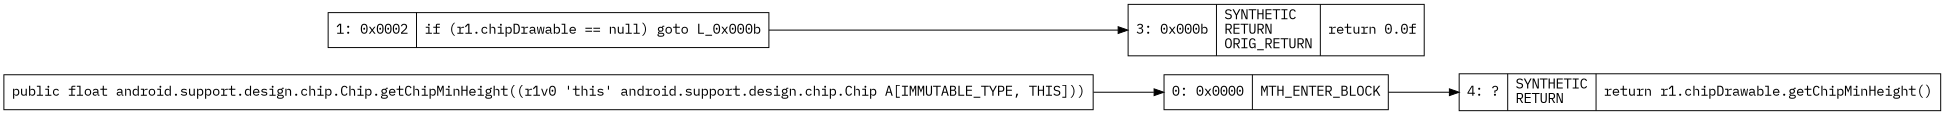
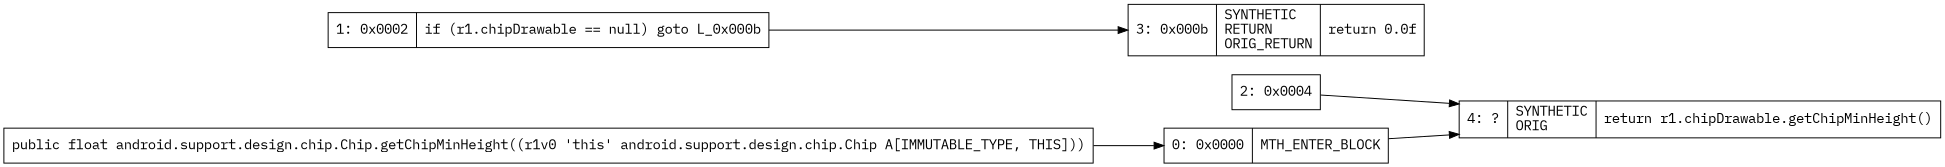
none -> (1276, 92)
(1540, 99) -> (1532, 126)
